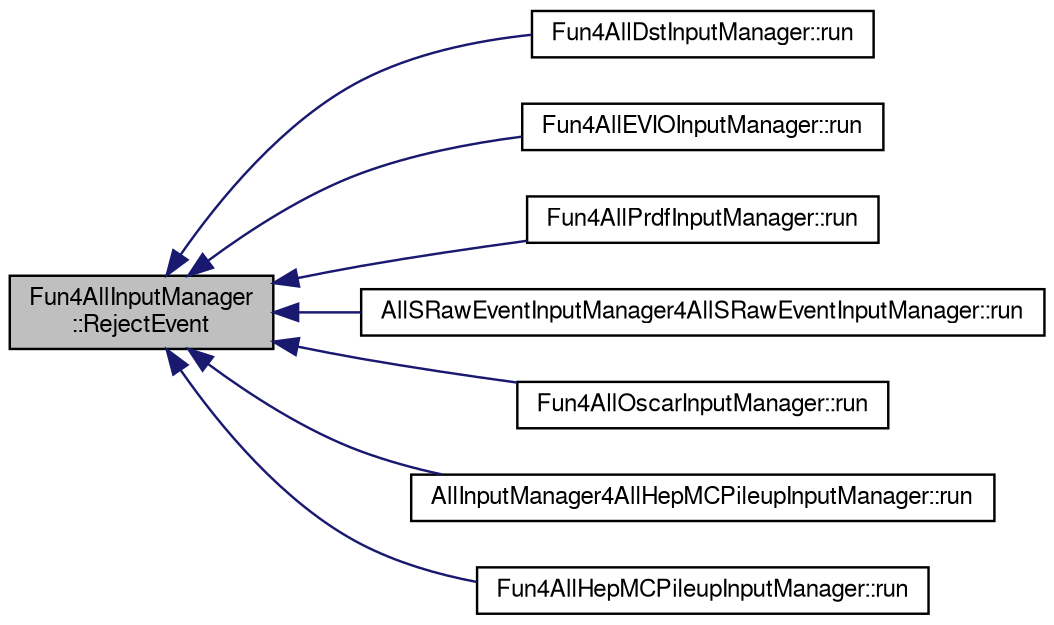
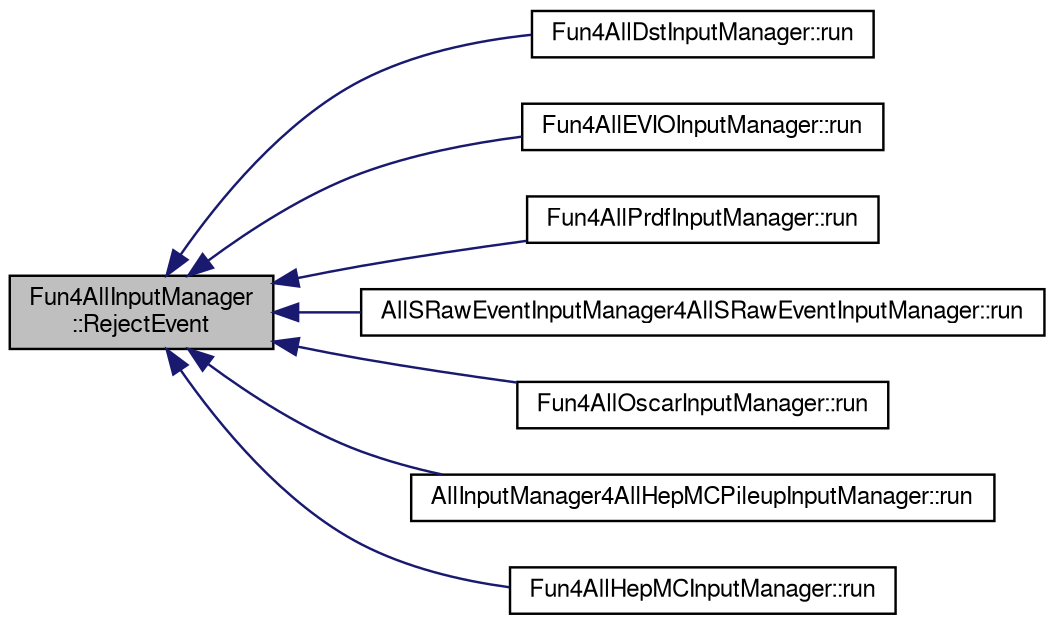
(703, 591) -> (703, 591)
